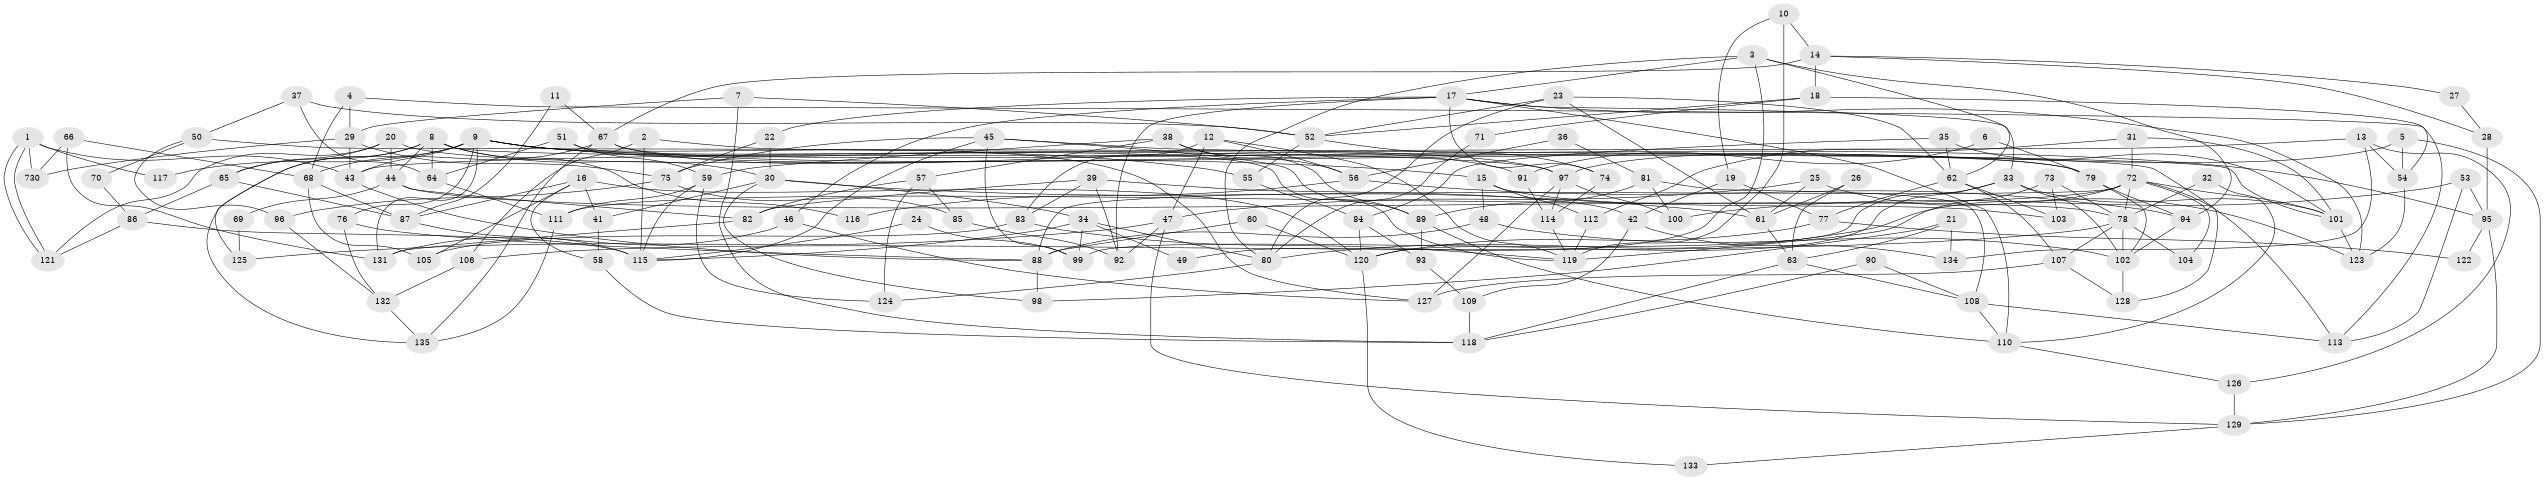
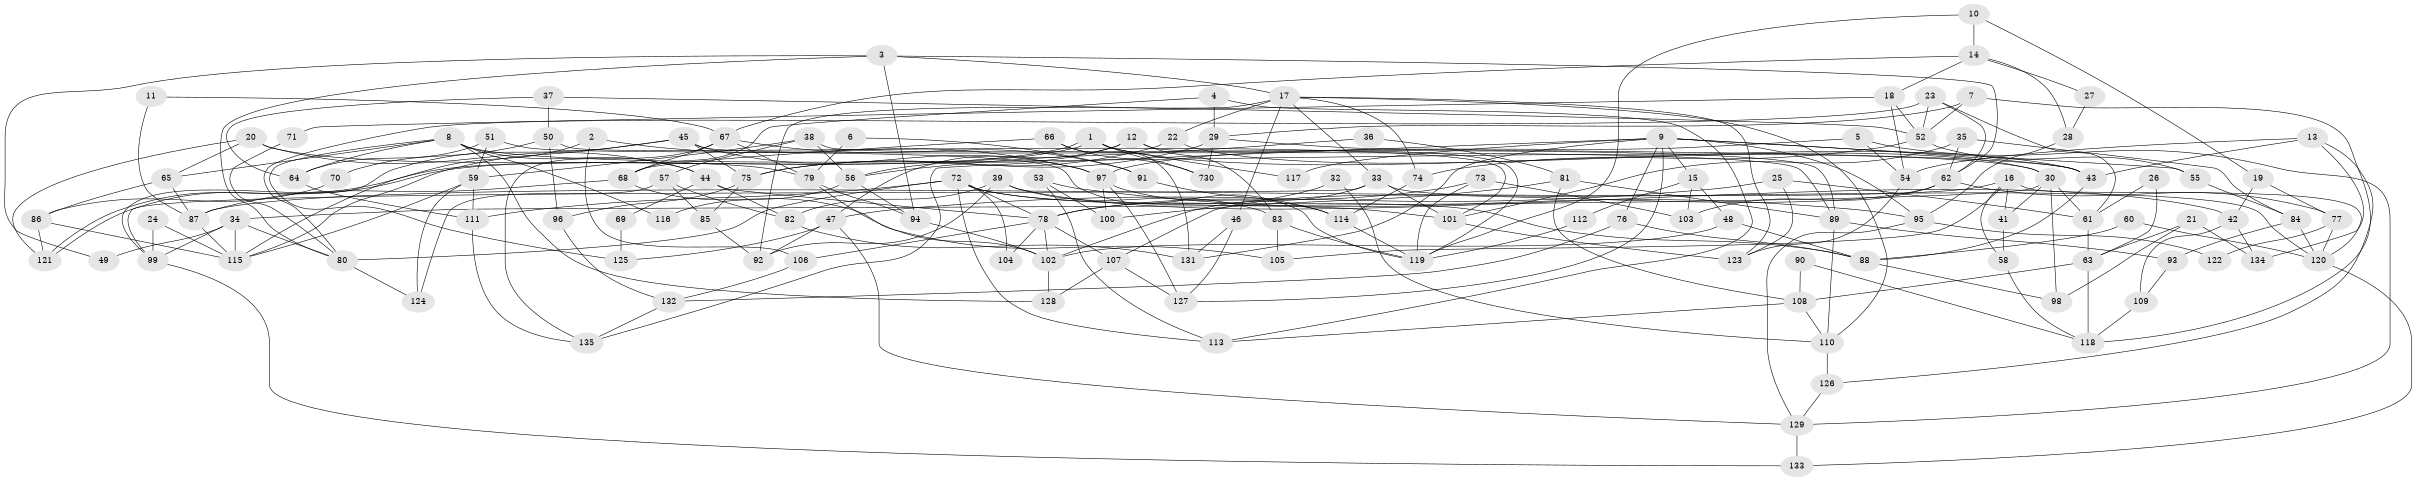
(2132, 138) -> none
none -> (931, 454)
